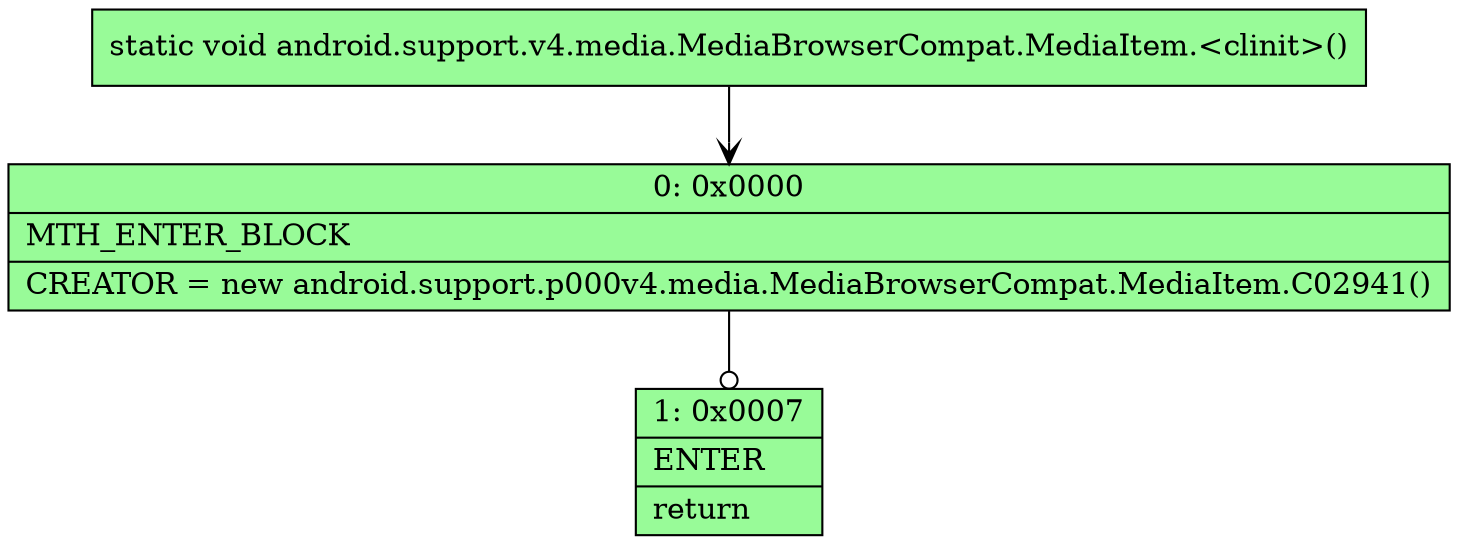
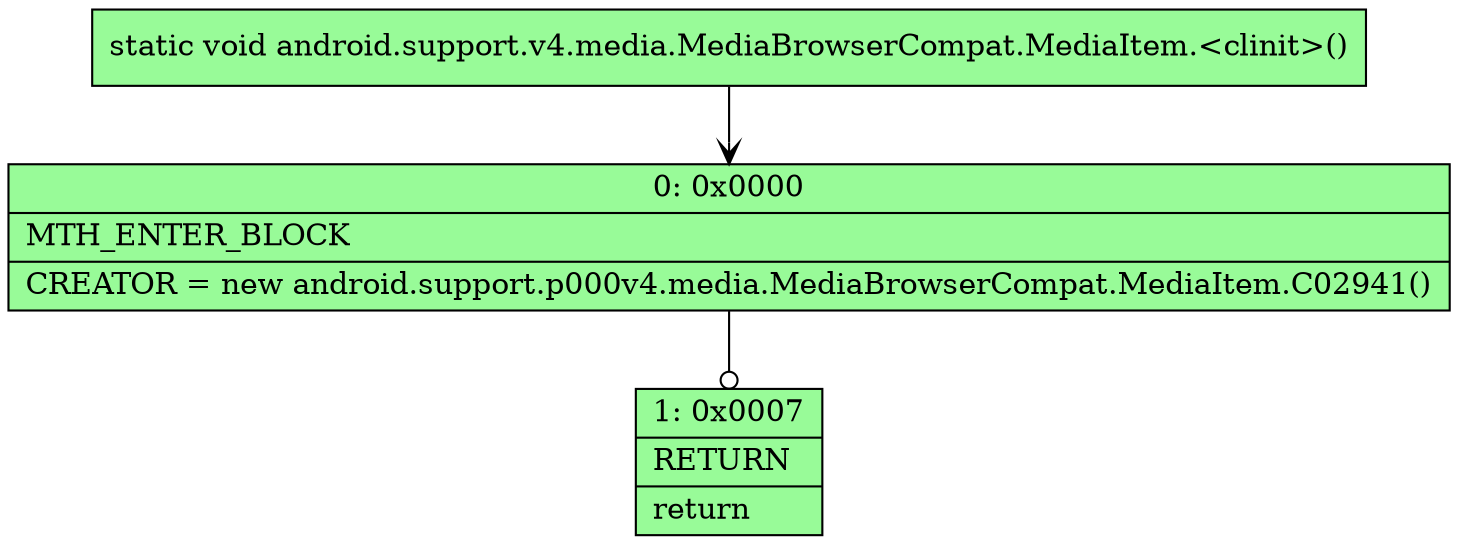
(709, 461) -> (722, 461)
